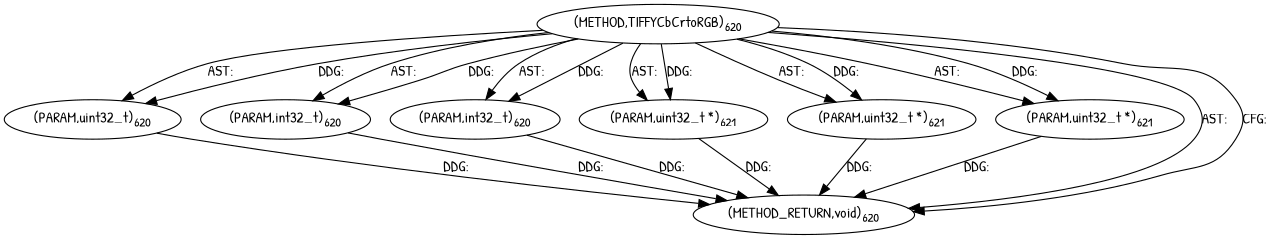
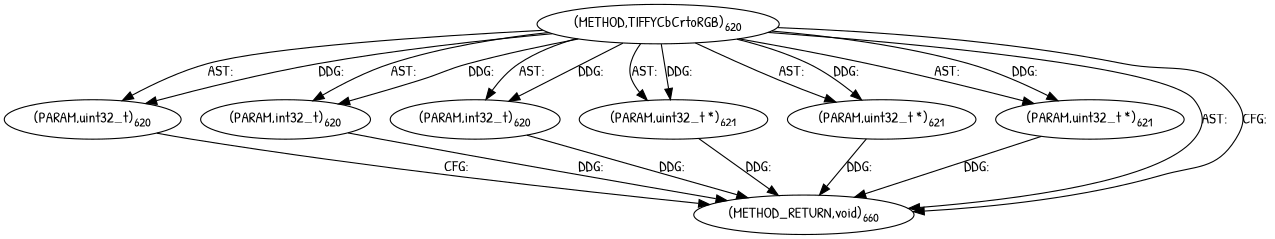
(458, 167) -> (458, 167)
(871, 213) -> (871, 213)
